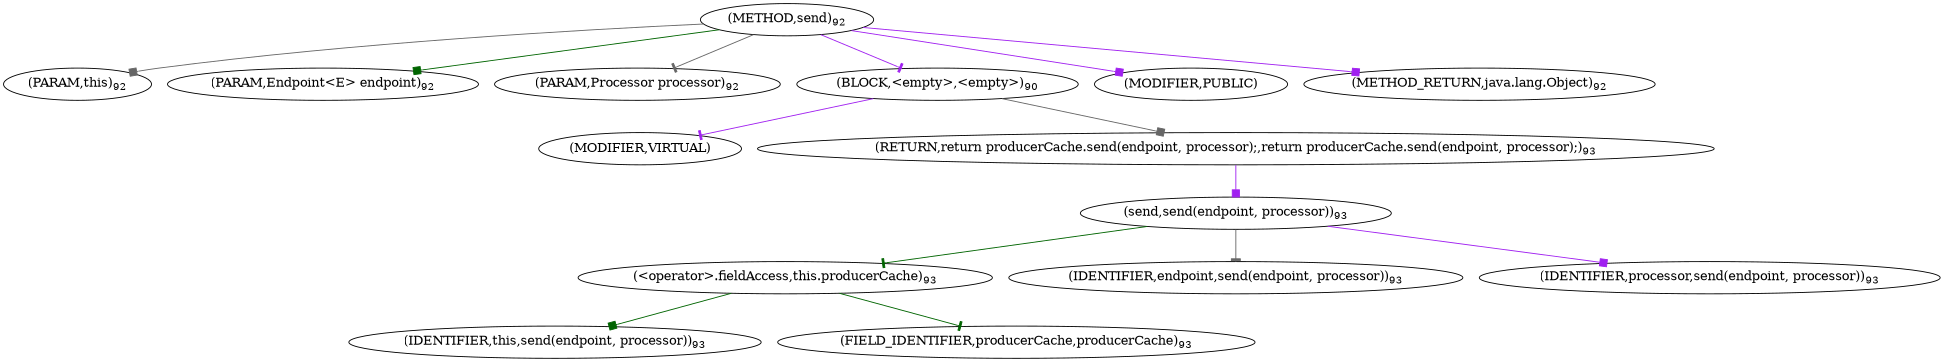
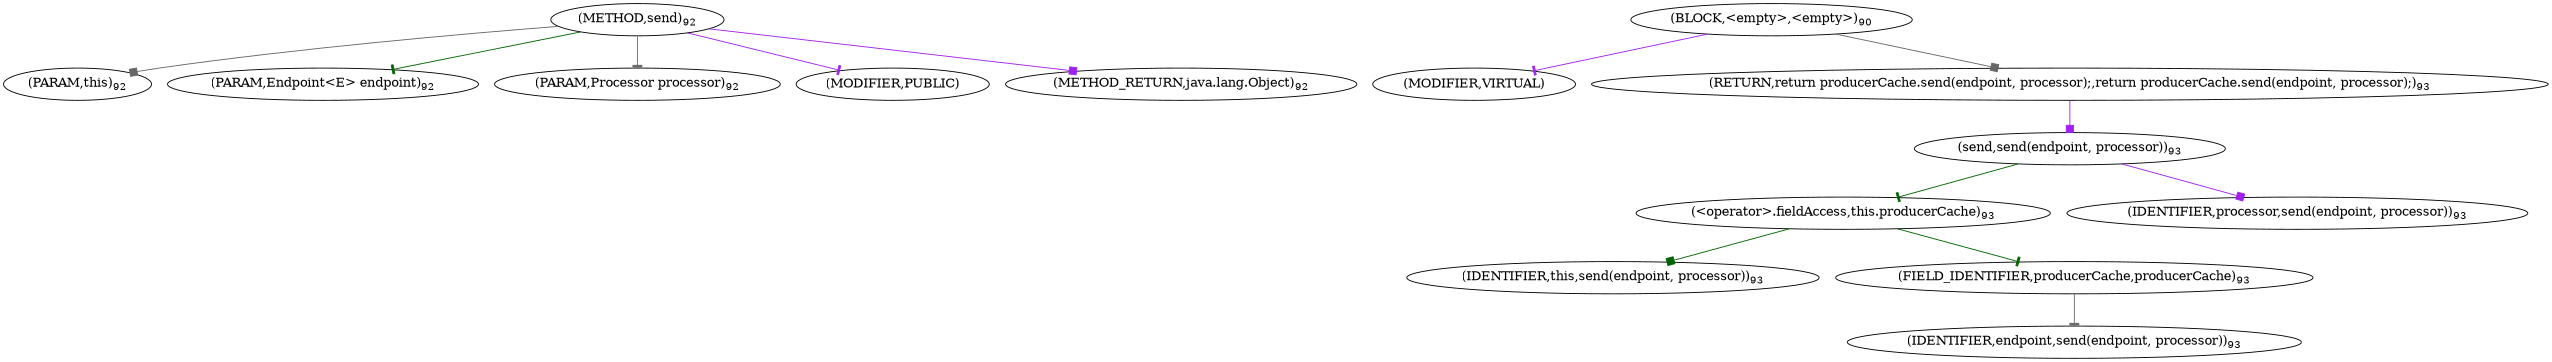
(571, 50) -> (488, 50)
(859, 51) -> none
(983, 51) -> (762, 51)
(1236, 243) -> (2074, 308)
